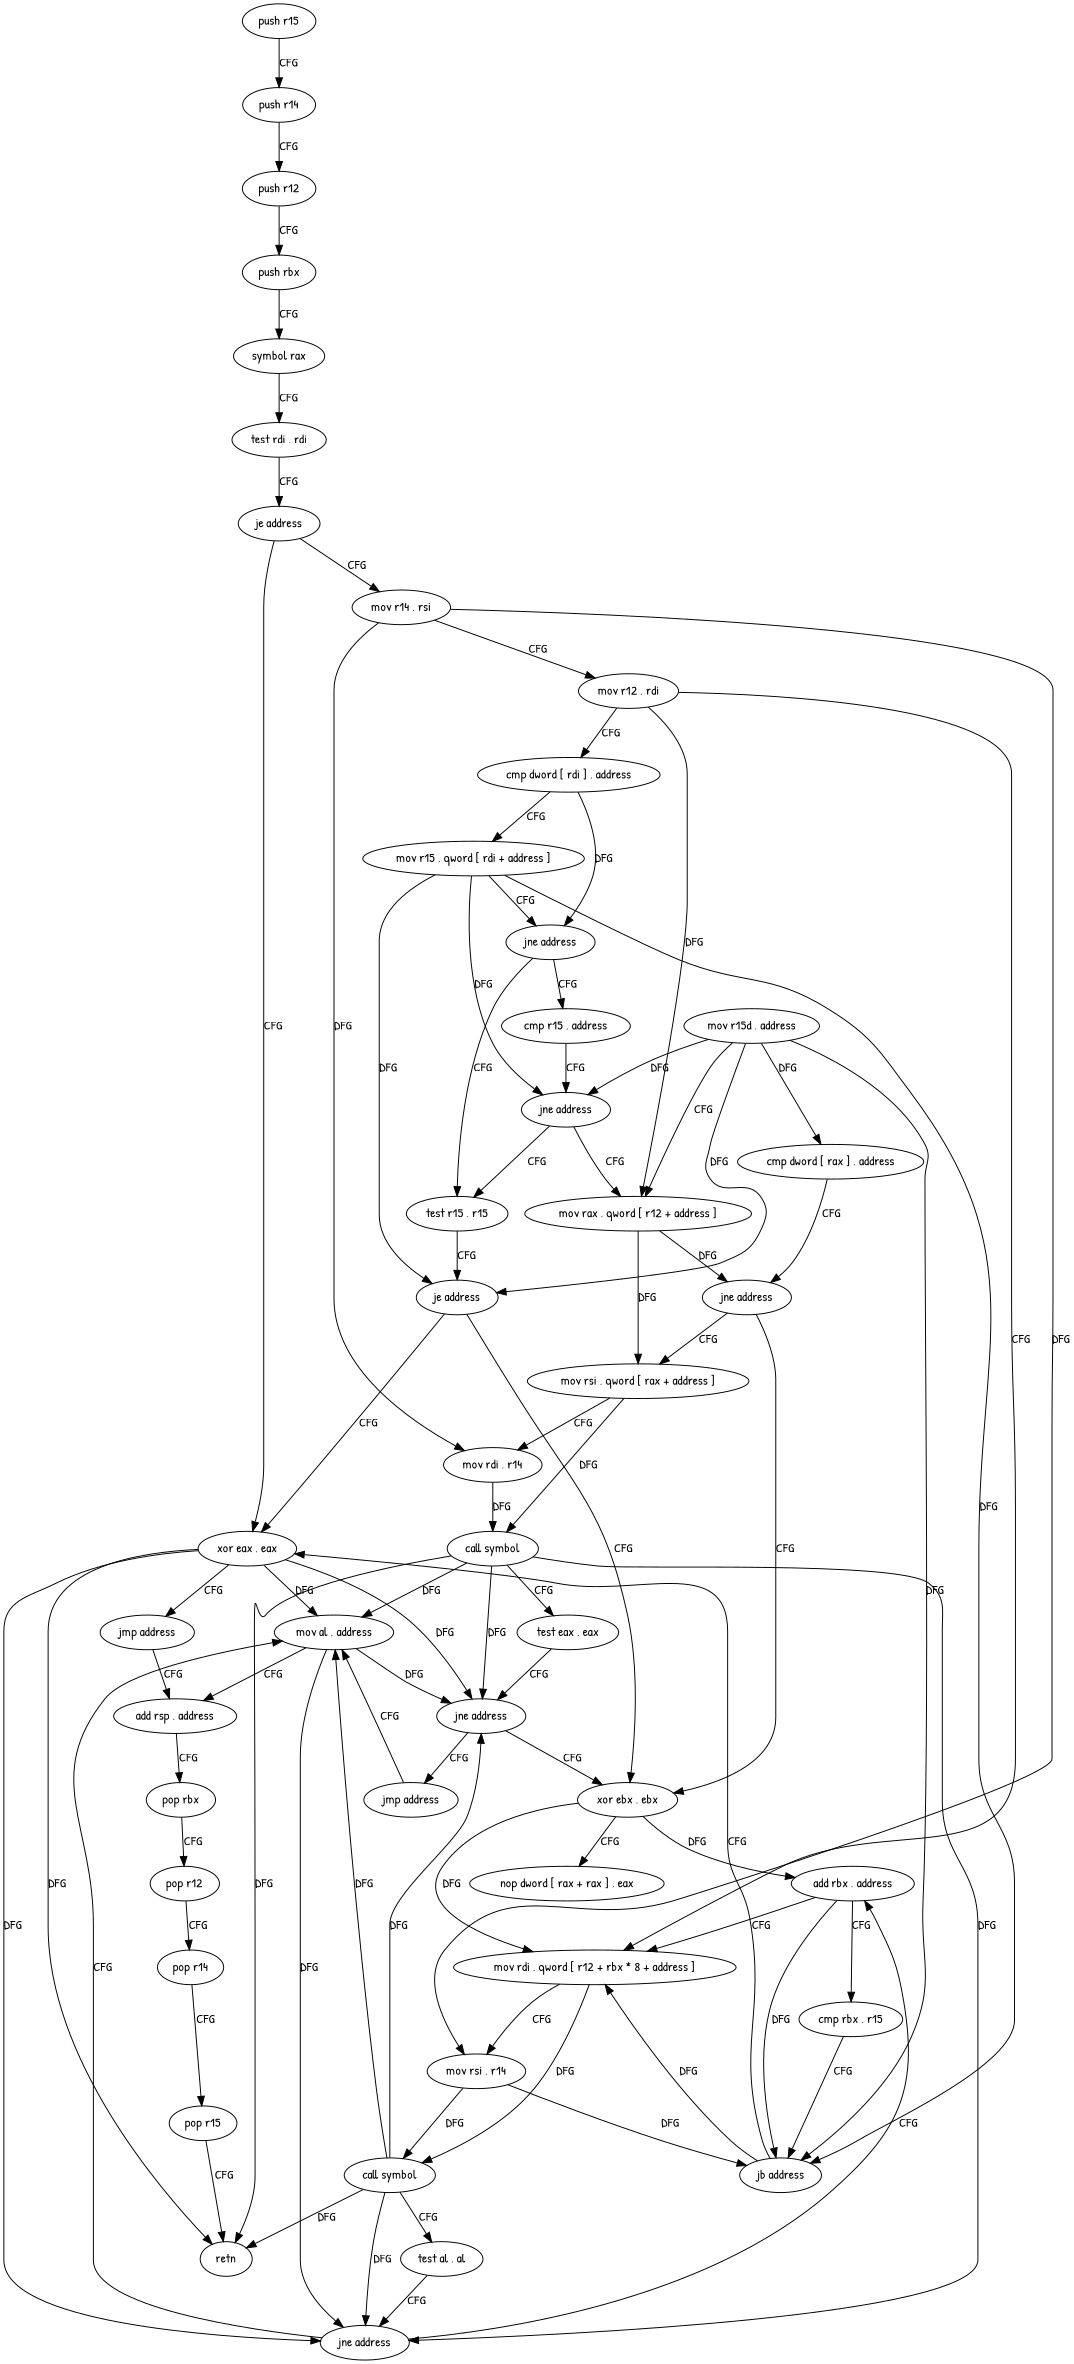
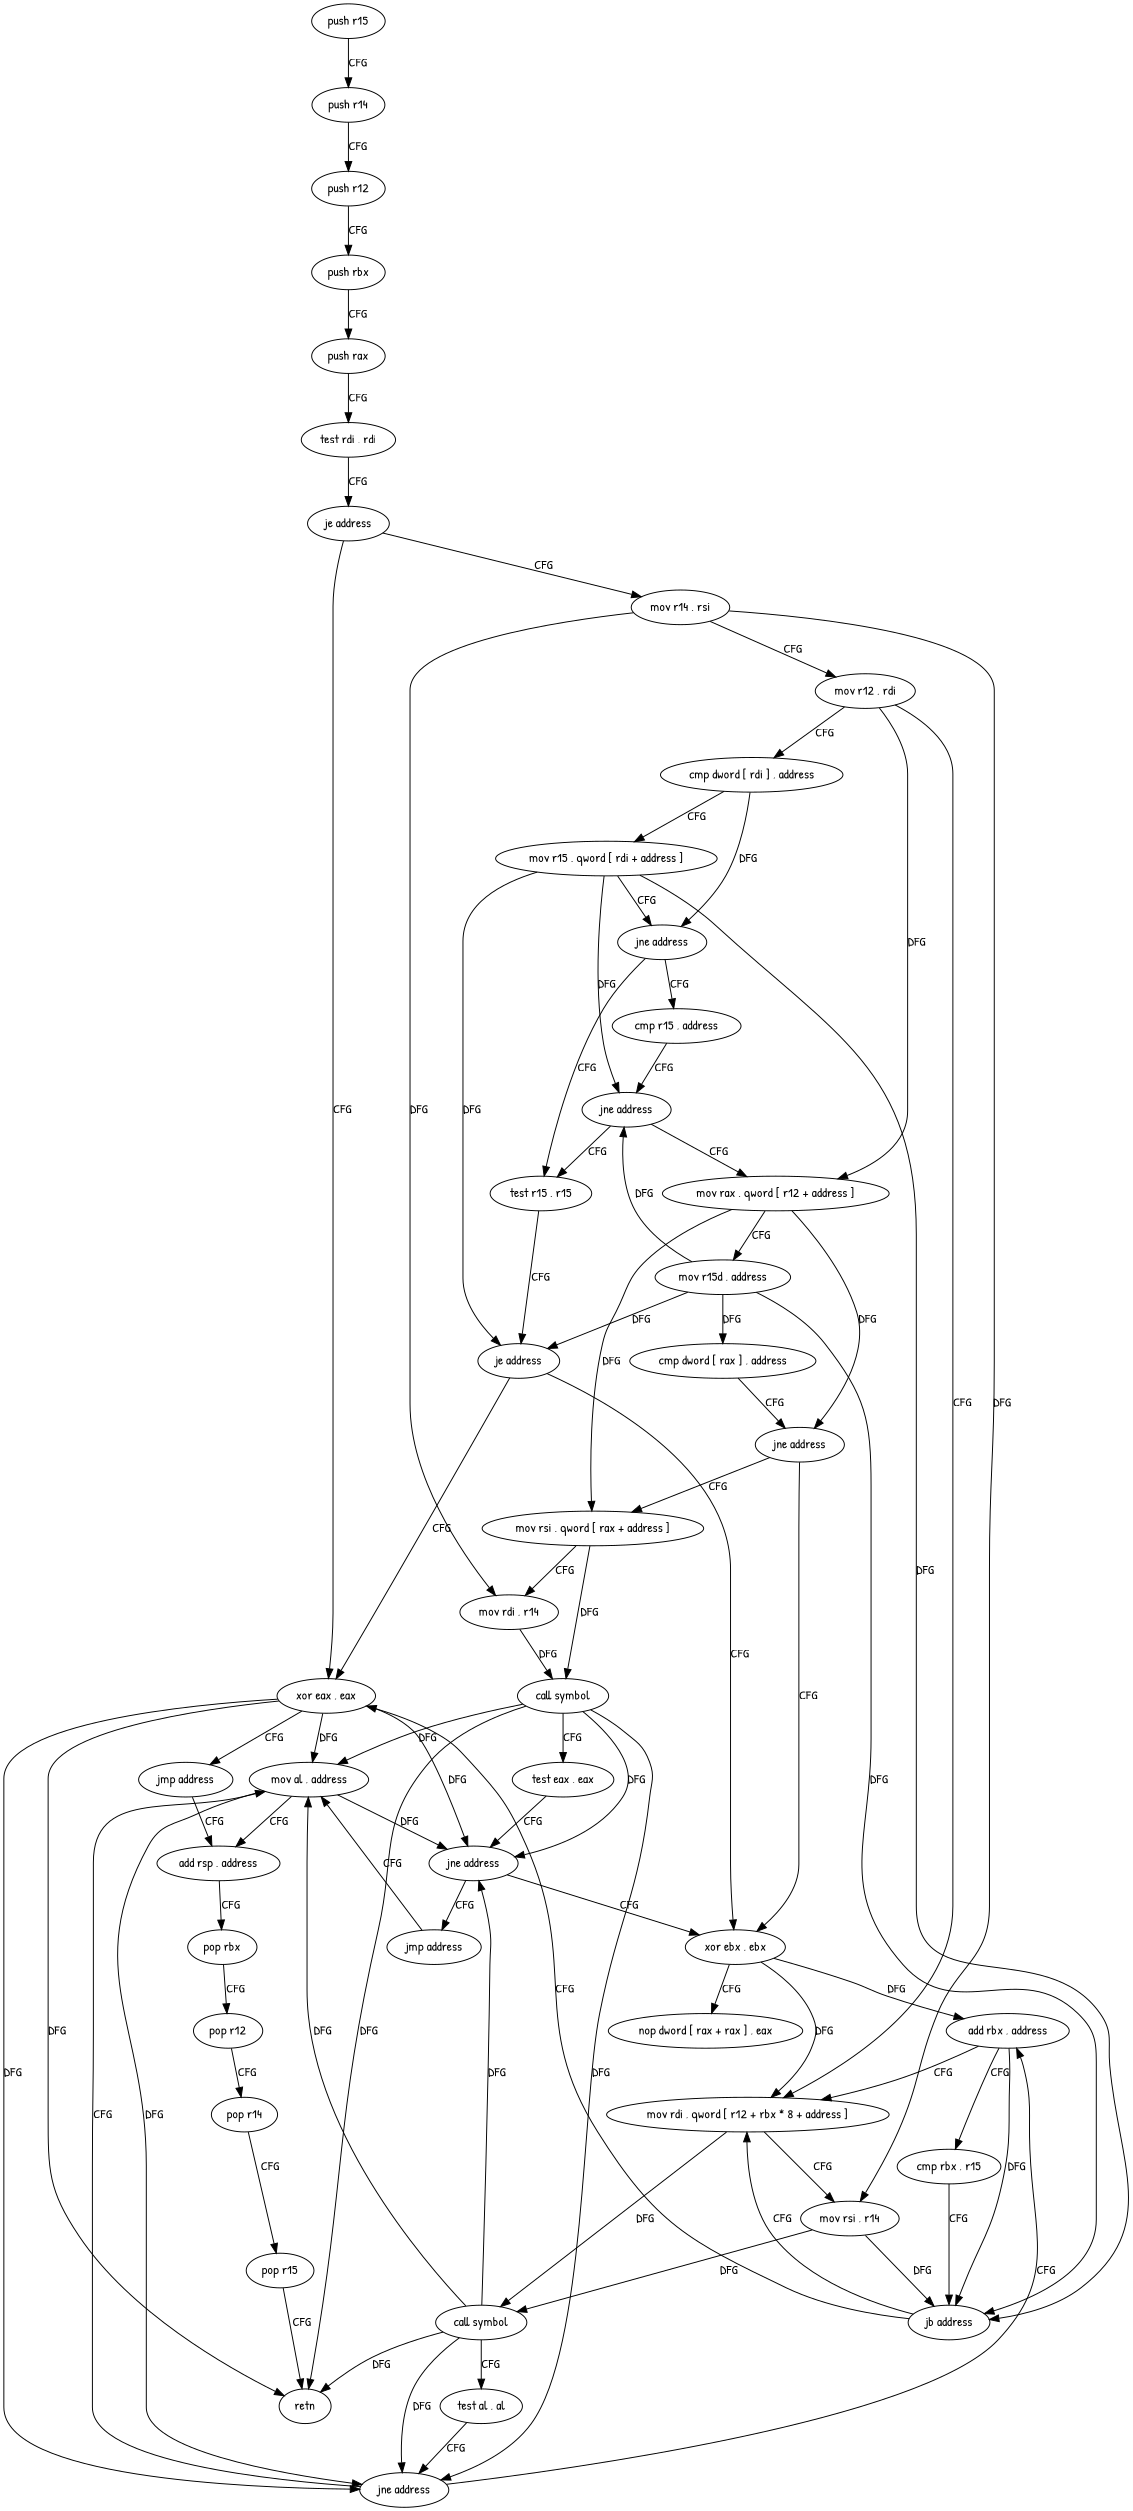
(279, 356) -> (348, 356)
(685, 1112) -> (752, 1231)
(689, 2071) -> (783, 2219)
